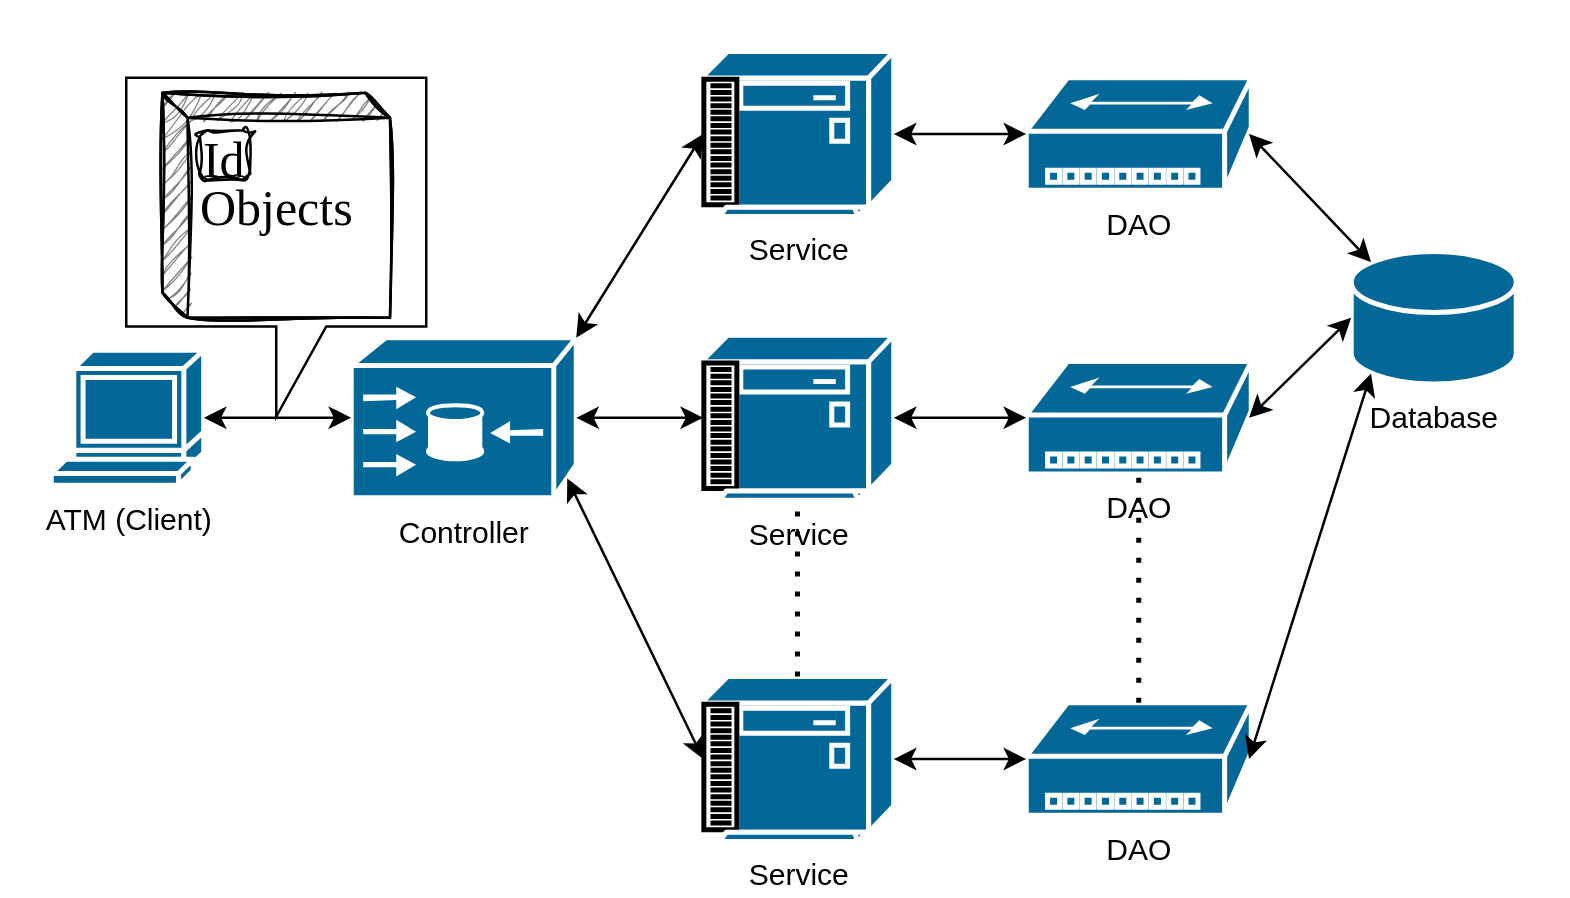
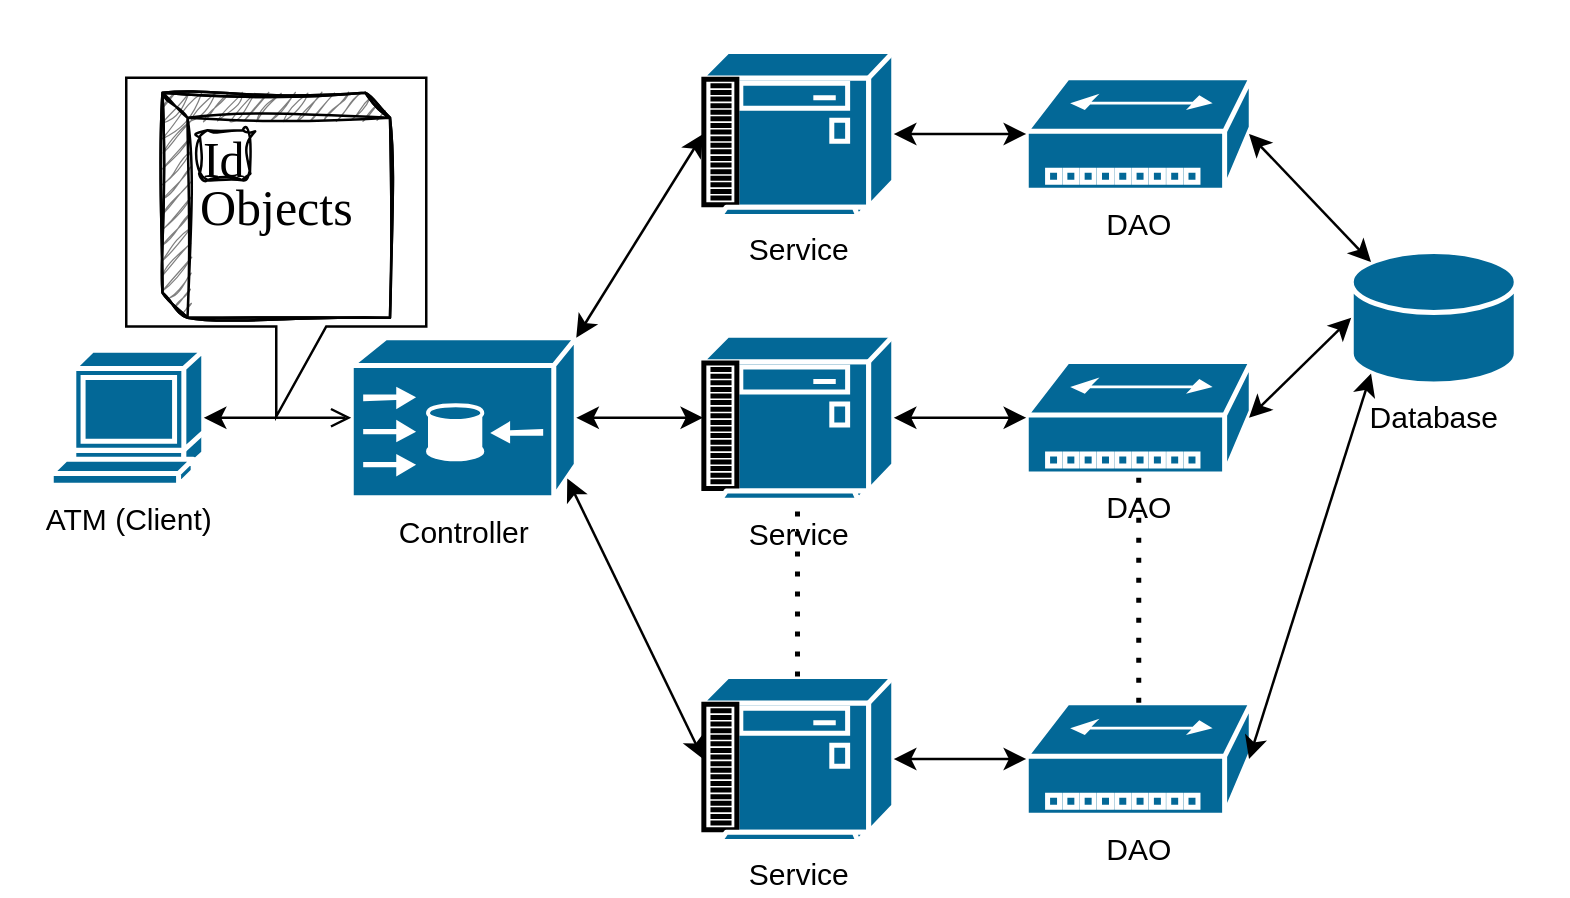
(333, 418) -> (337, 418)
